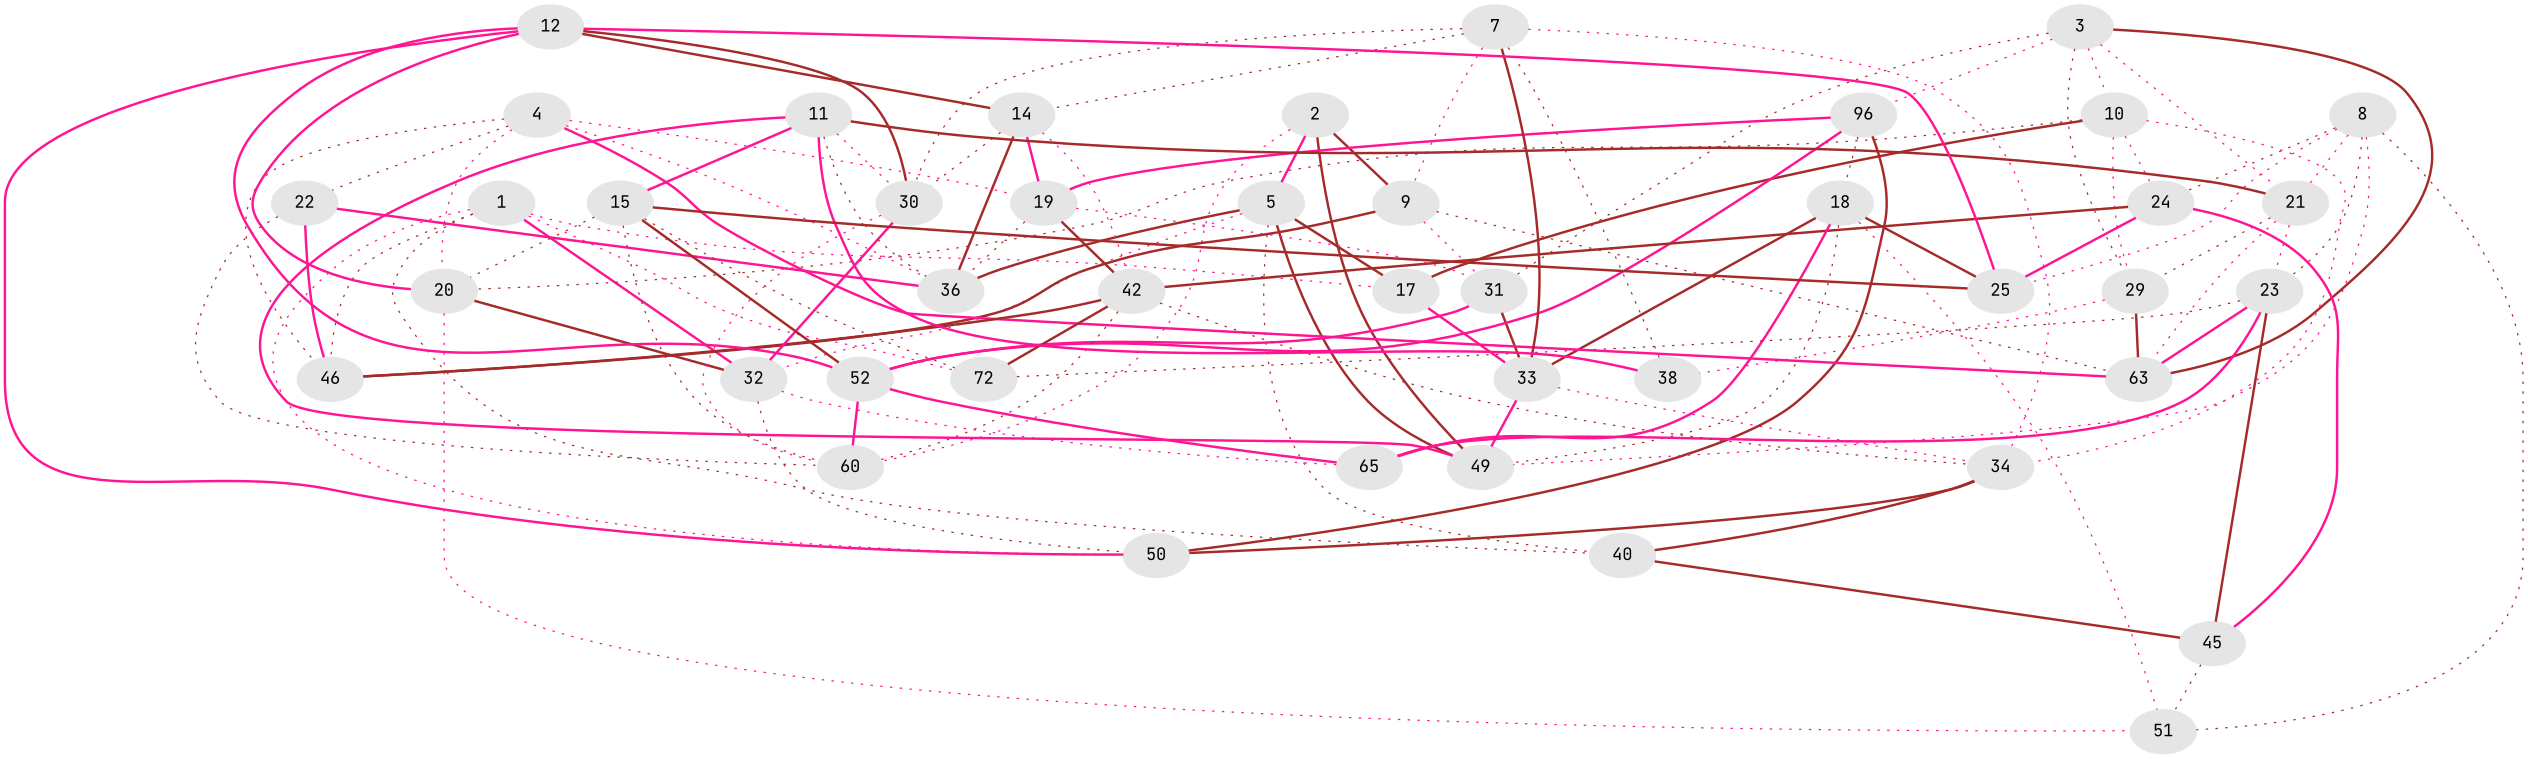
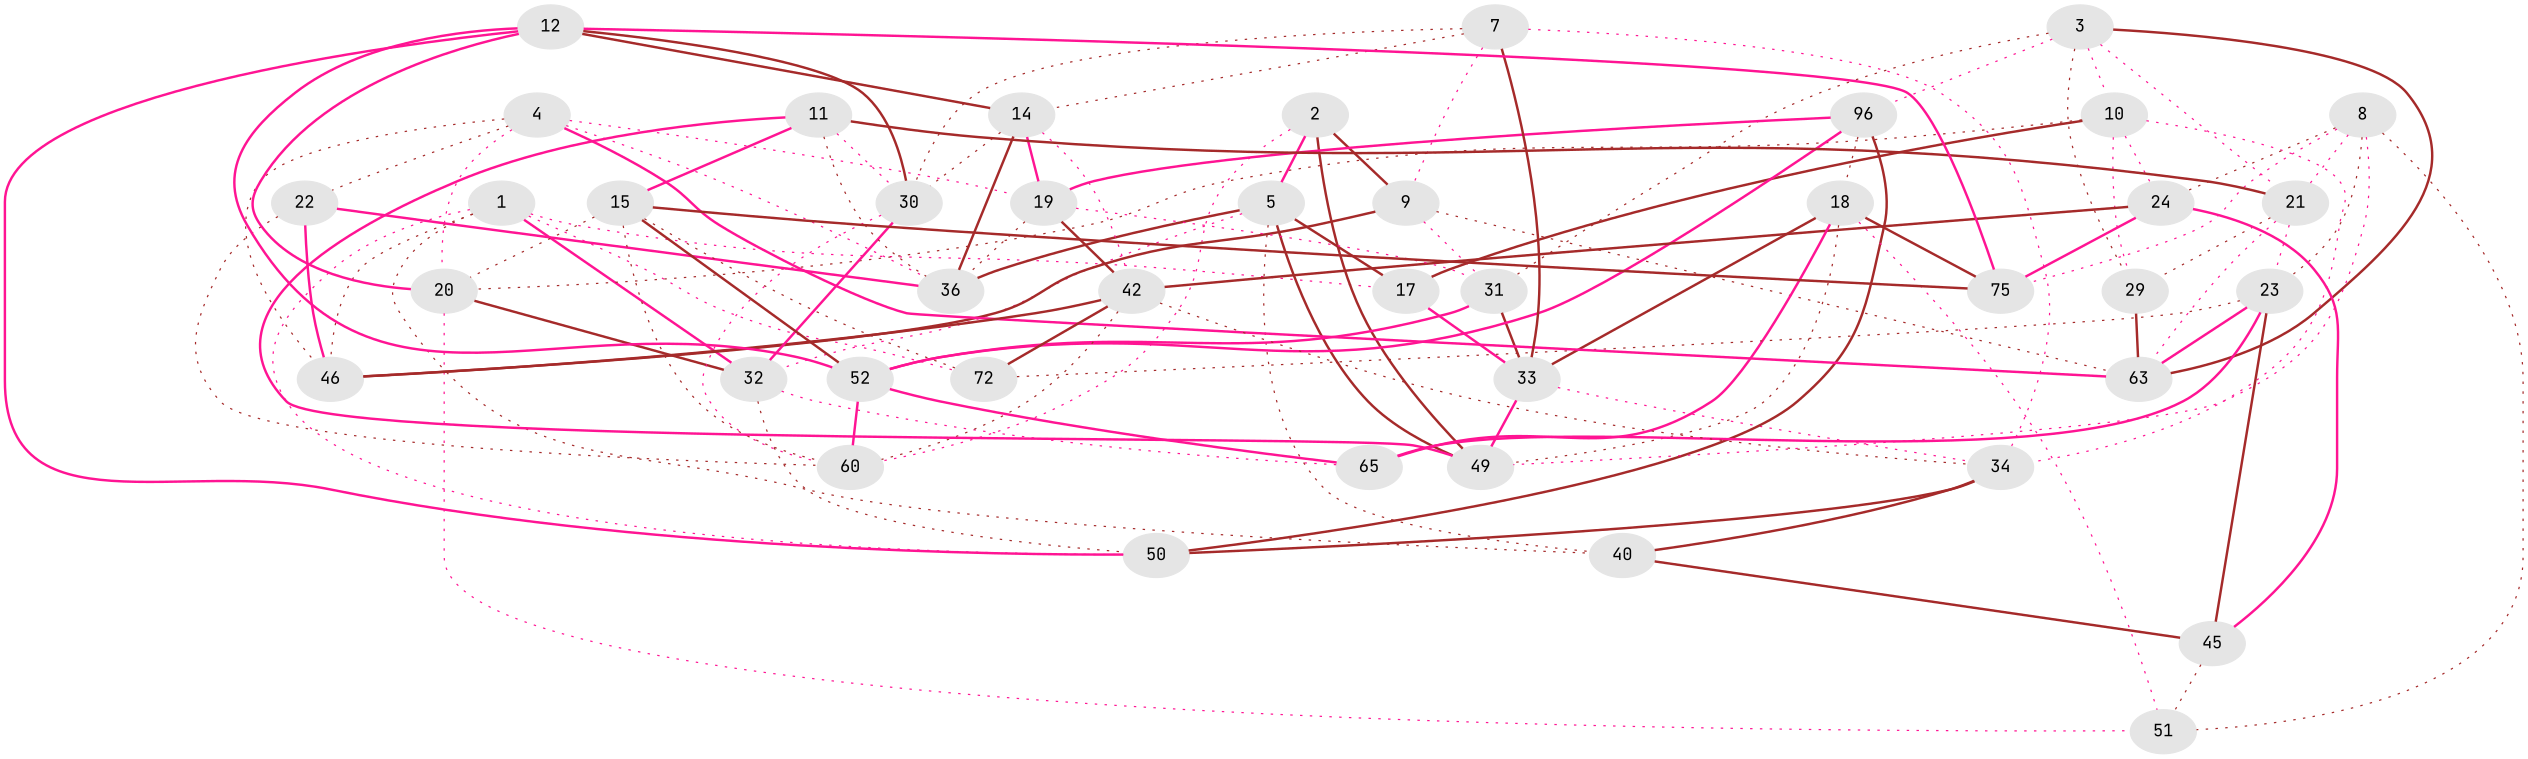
(2001, 291) -> (2001, 291)
(1668, 379) -> none
